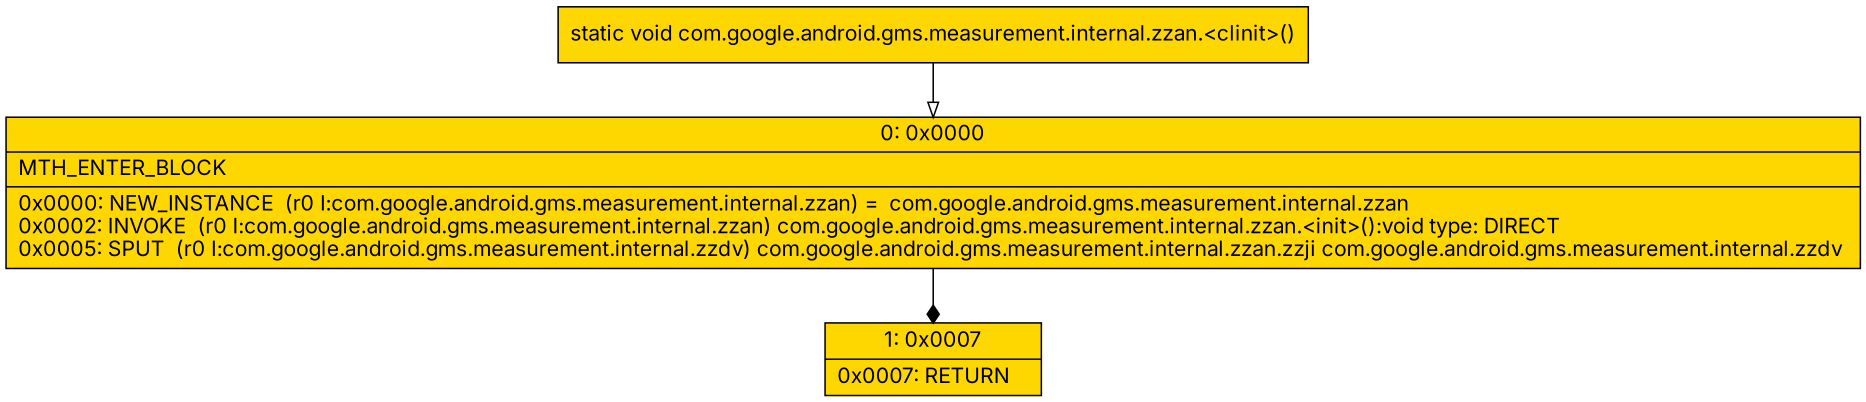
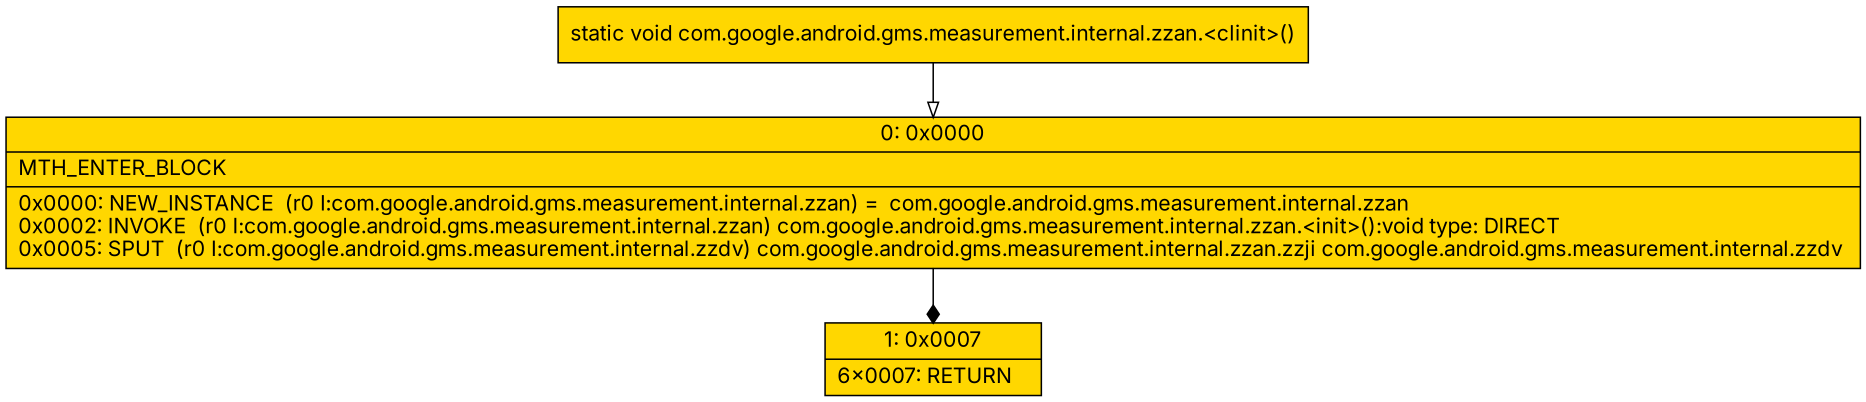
(932, 377) -> (933, 377)
